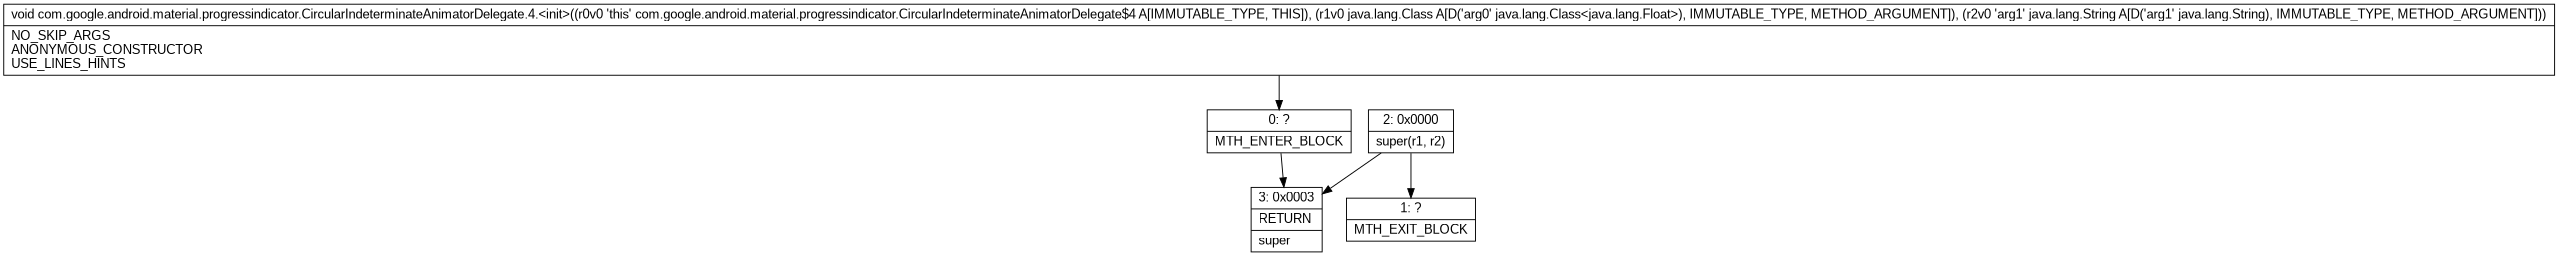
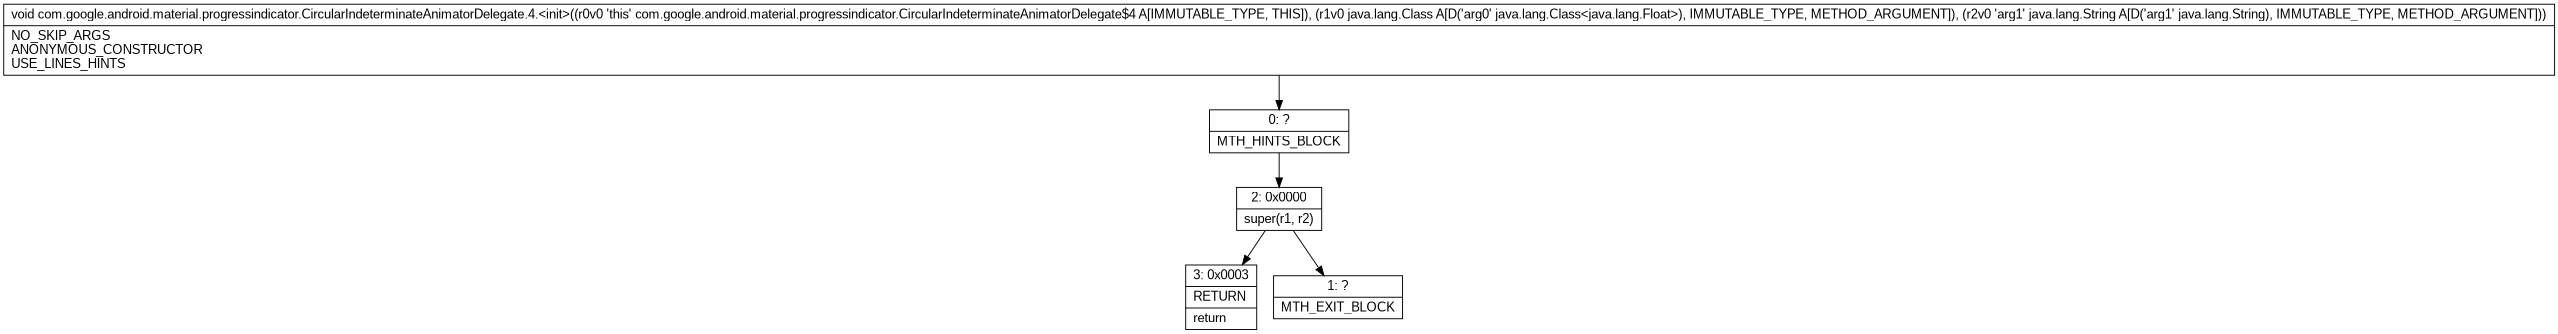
(1279, 142) -> (1279, 142)
(1282, 165) -> (1279, 165)
(1274, 241) -> (1210, 318)
